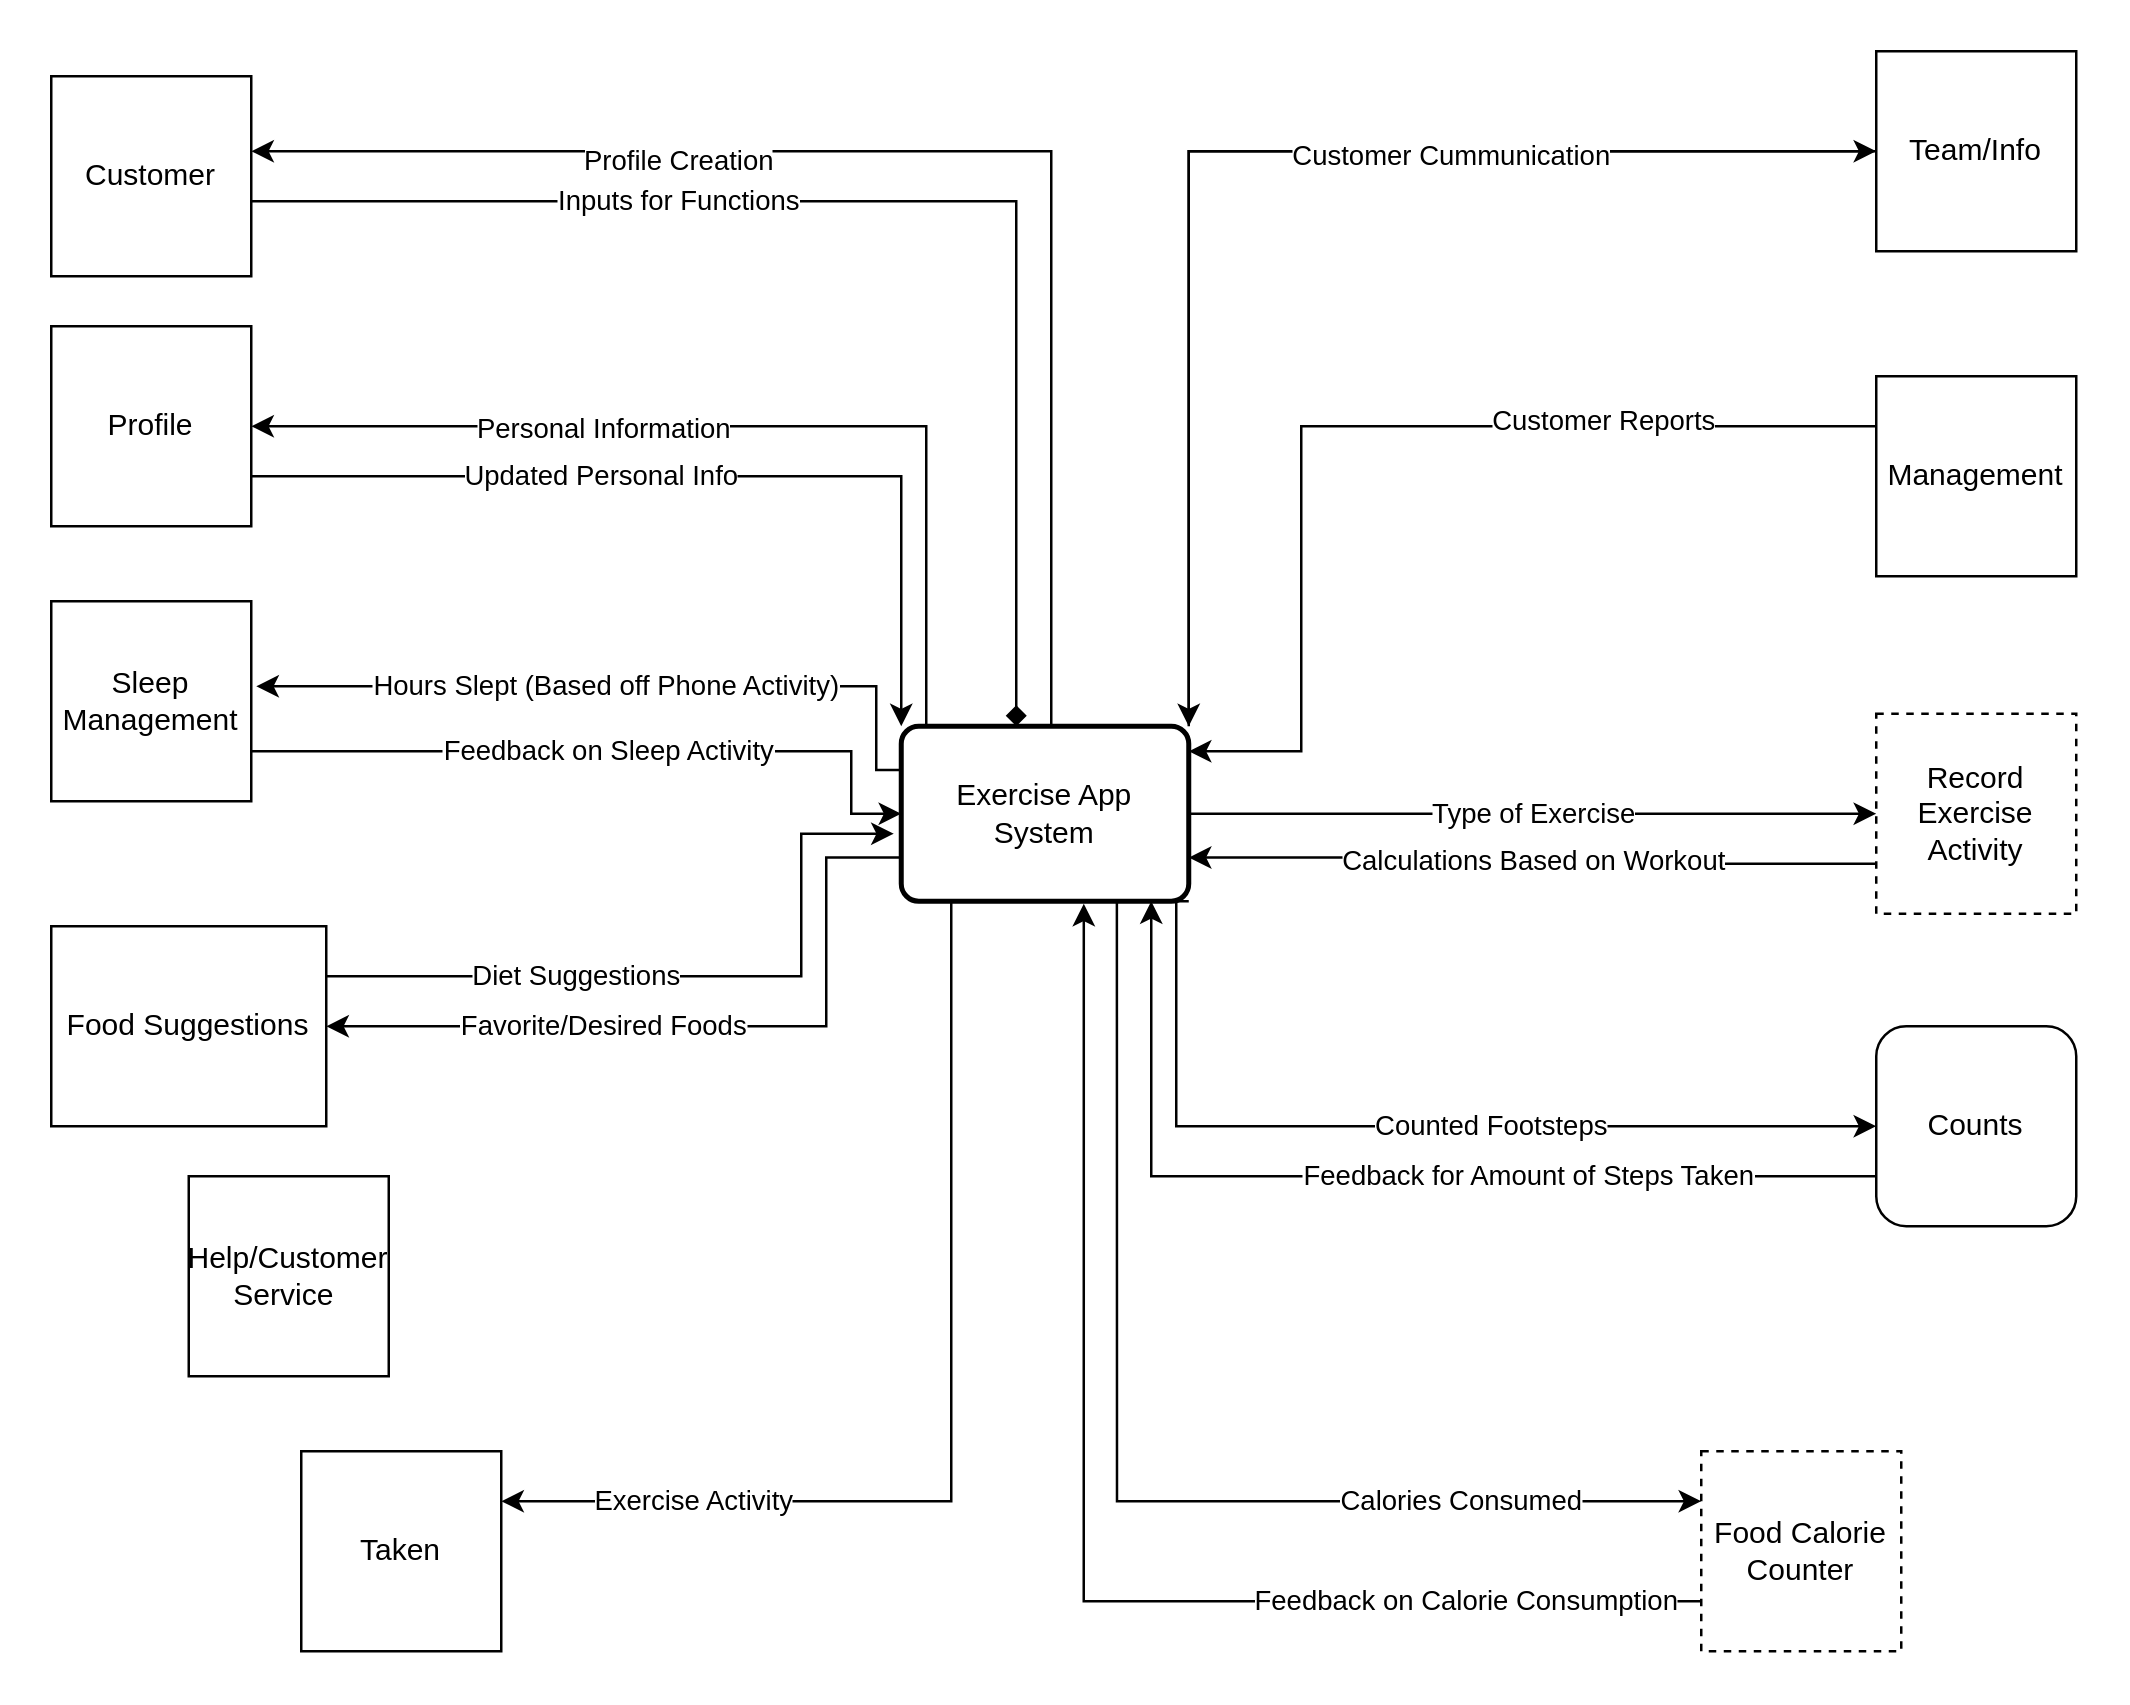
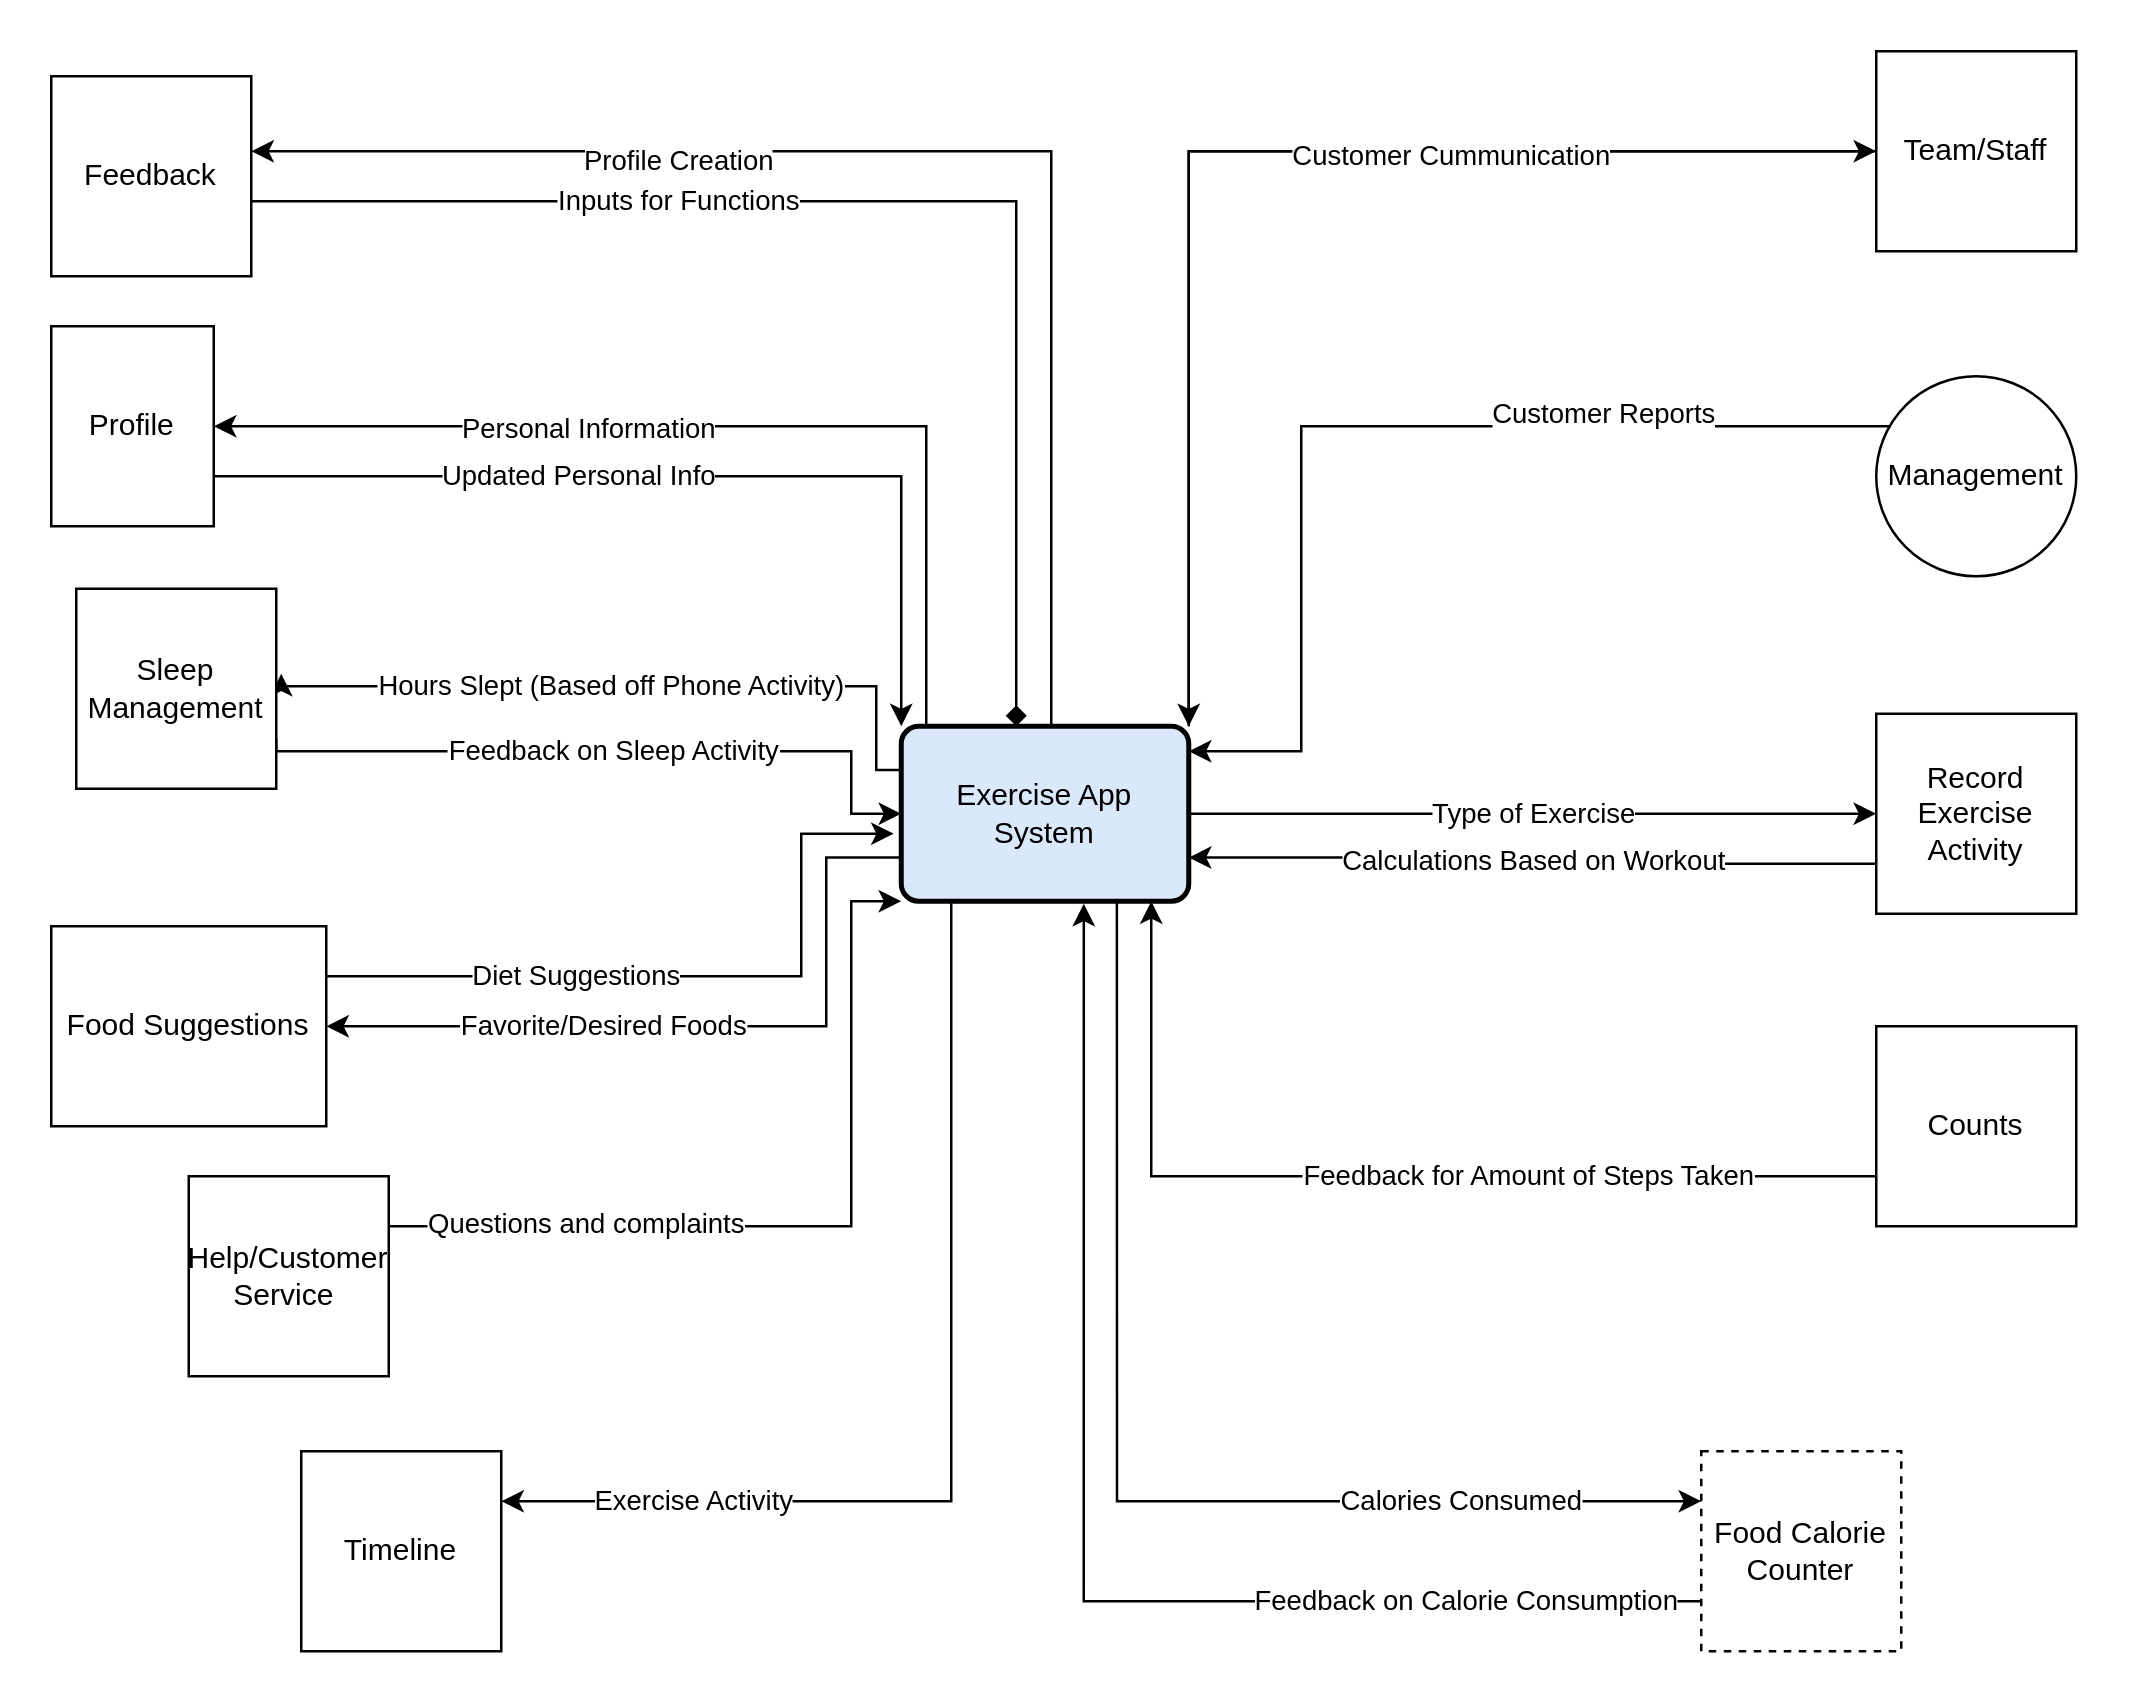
(1976, 151) -> (1976, 151)
(151, 176) -> (151, 176)
(151, 426) -> (133, 426)
(1976, 476) -> (1976, 476)
(151, 701) -> (176, 689)
(1045, 814) -> (1045, 814)
(1976, 814) -> (1976, 814)
(1176, 1109) -> none
(1976, 1126) -> (1976, 1126)
none -> (851, 1166)
(401, 1551) -> (401, 1551)
